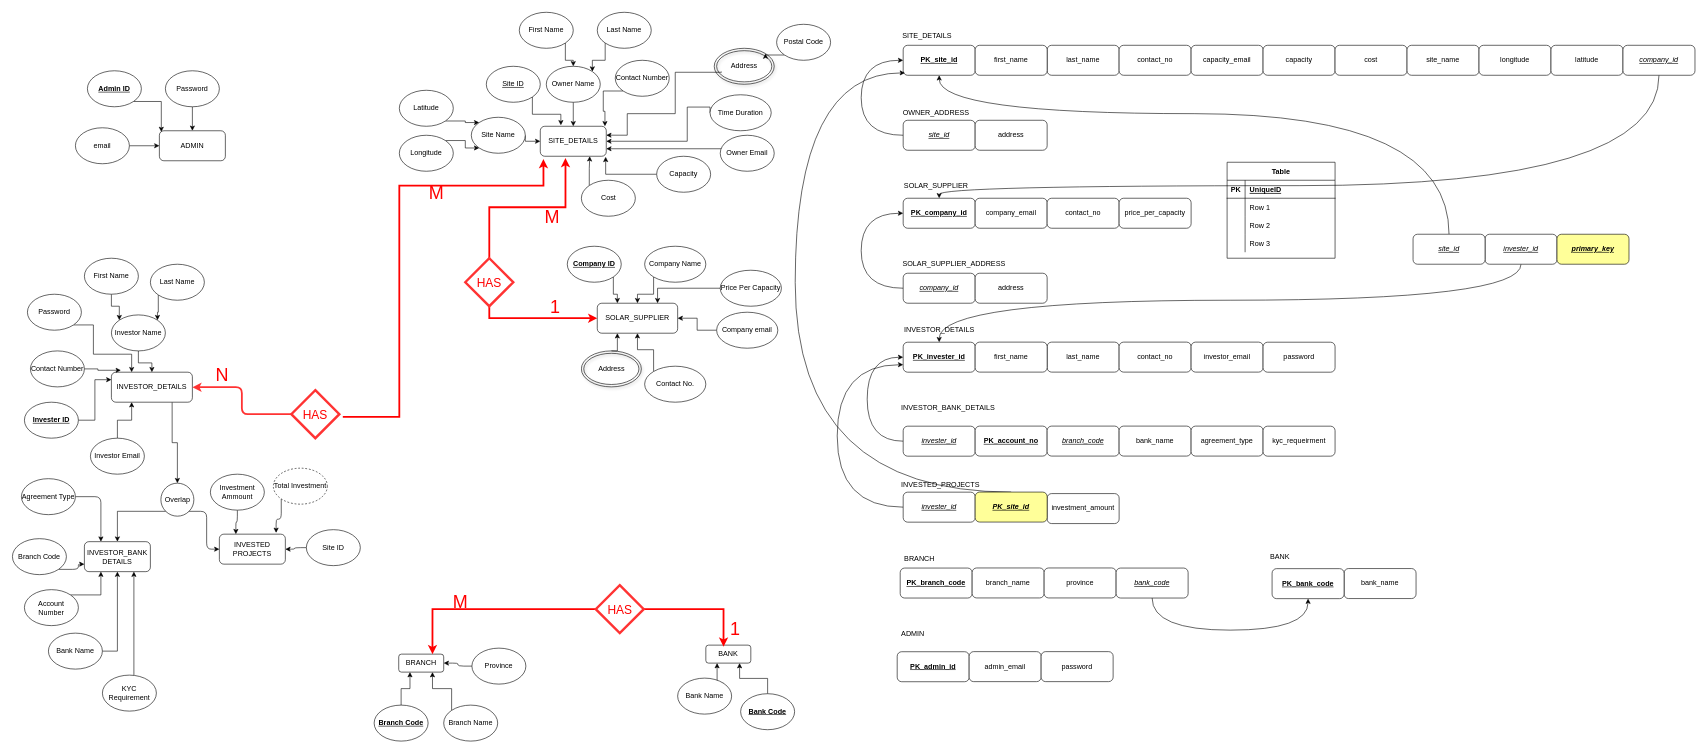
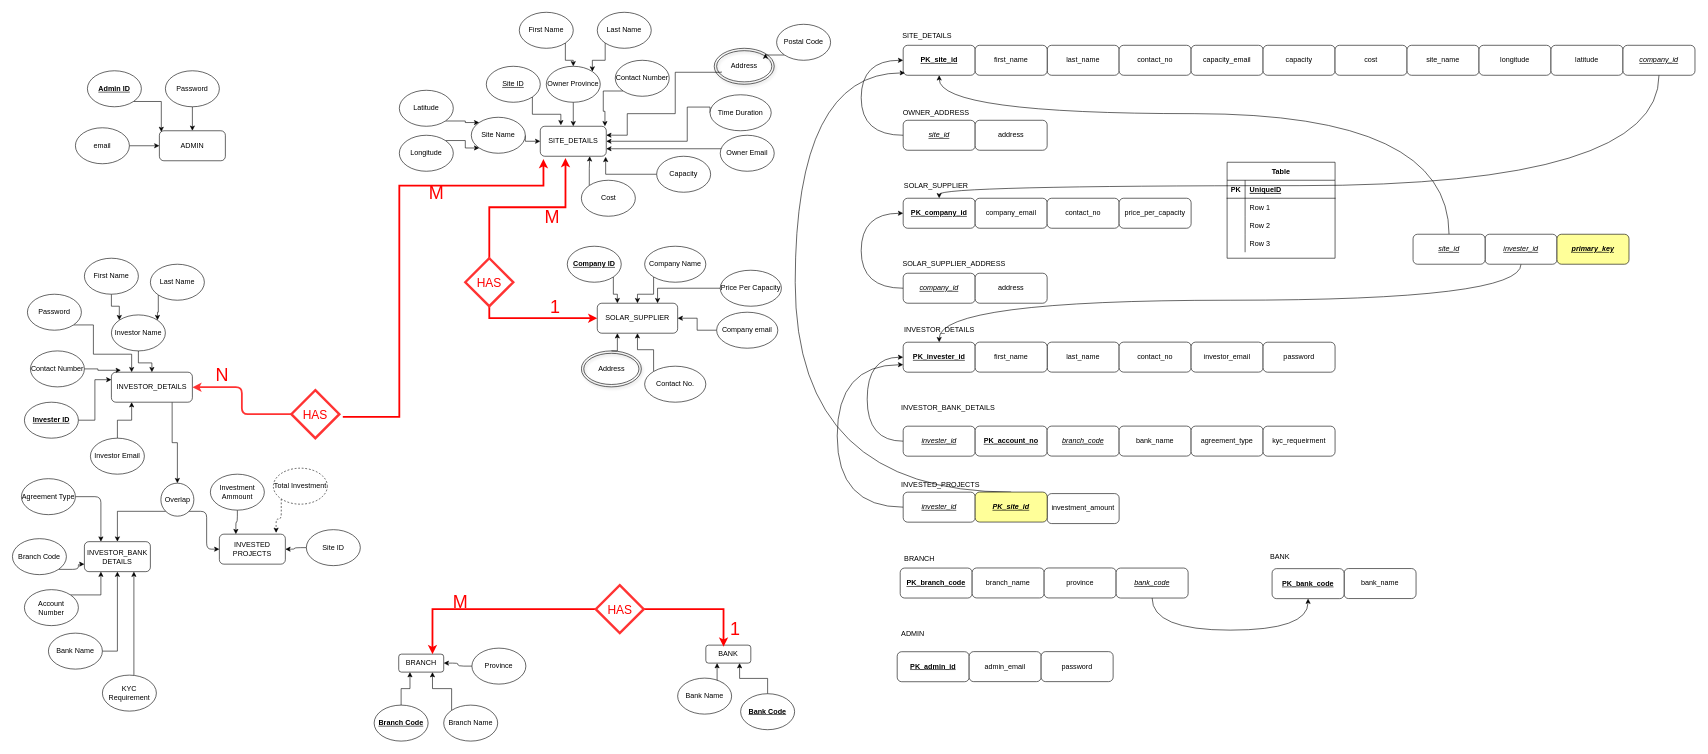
(573, 84) -> (573, 84)
(281, 518) -> (281, 518)
